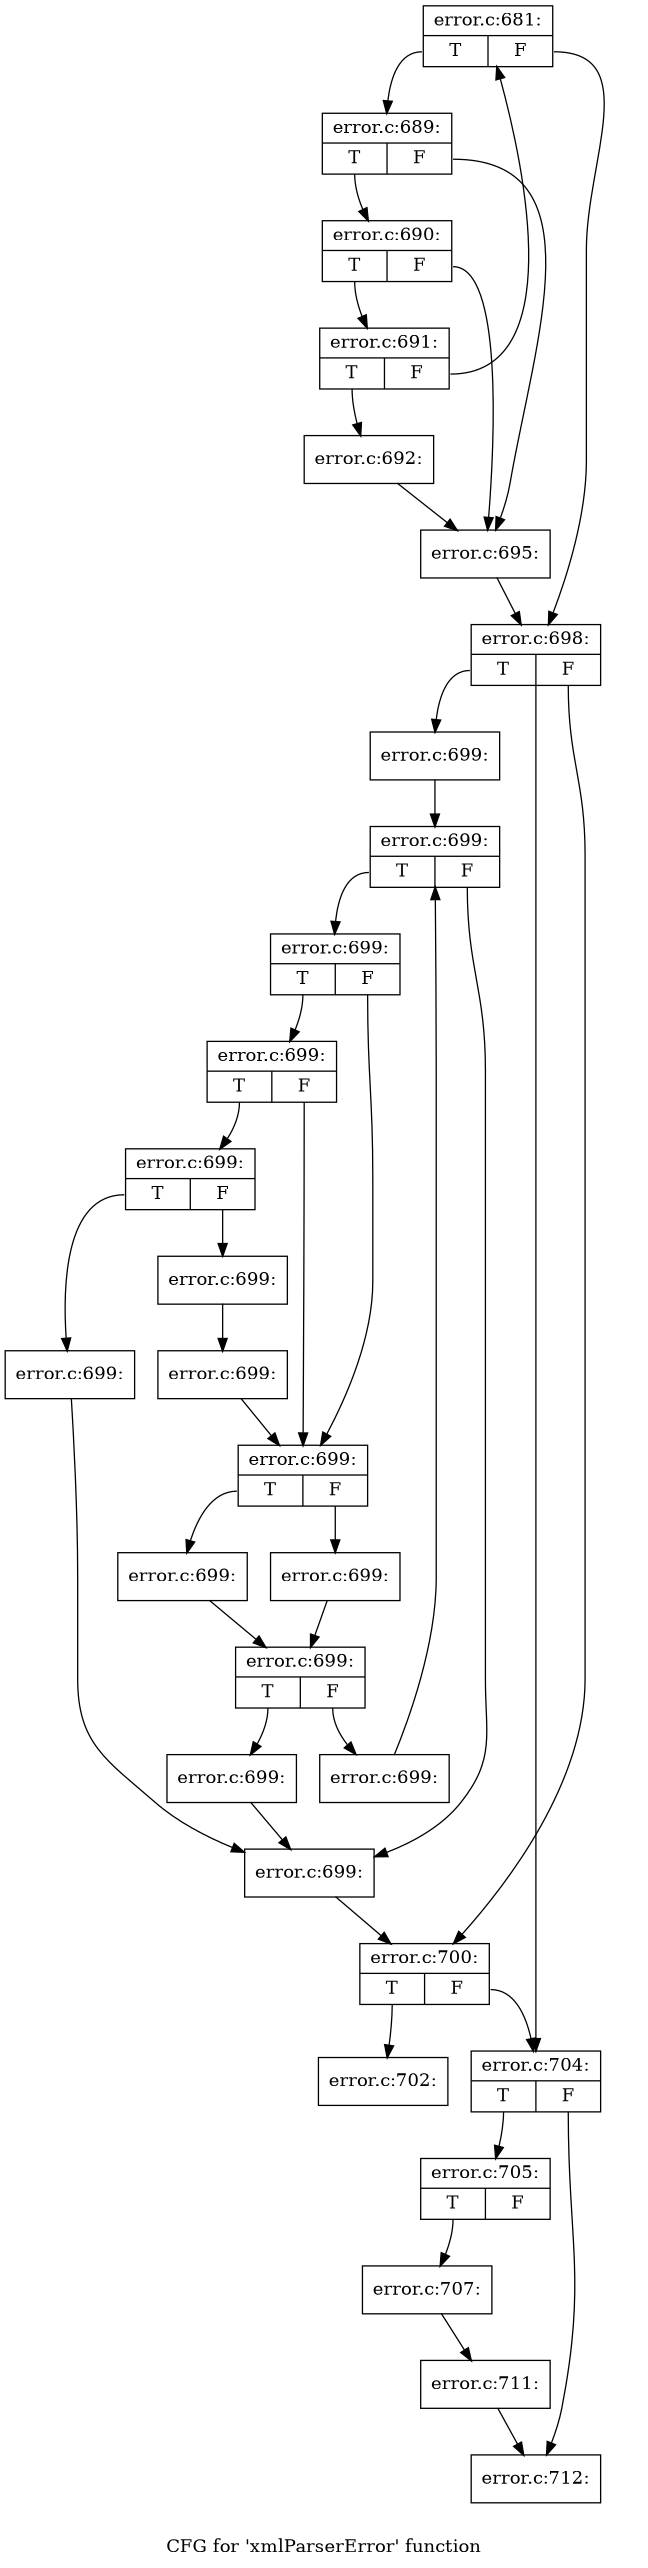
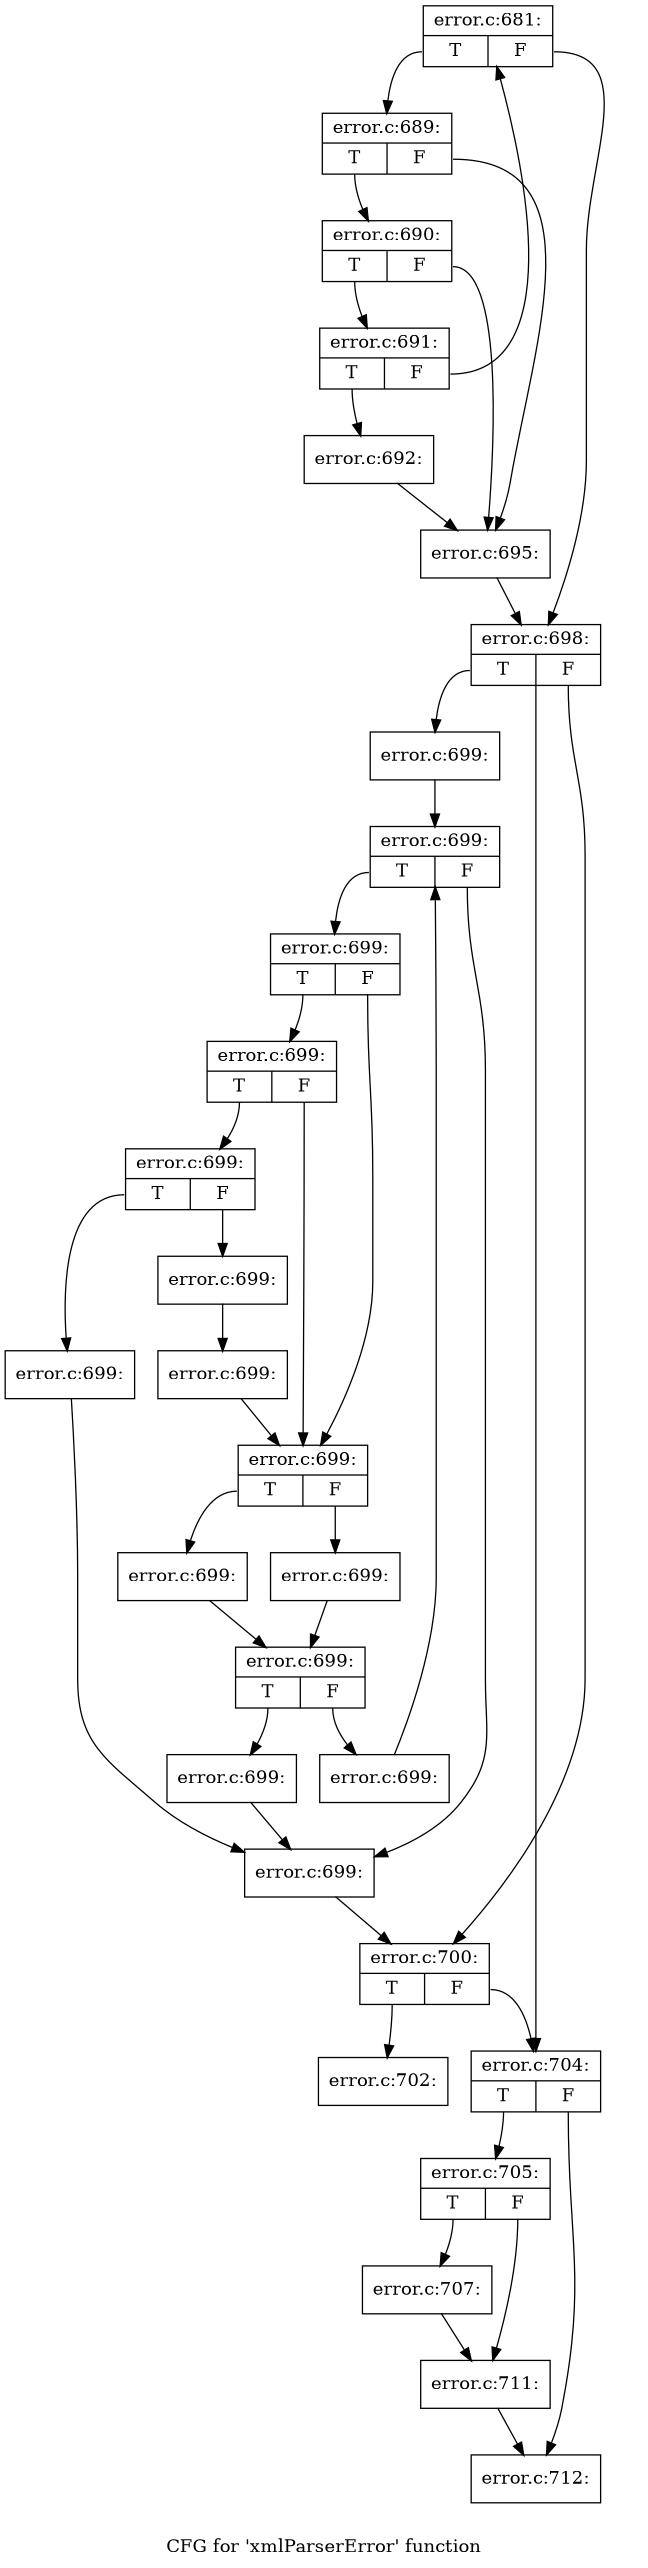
none -> (511, 2284)
